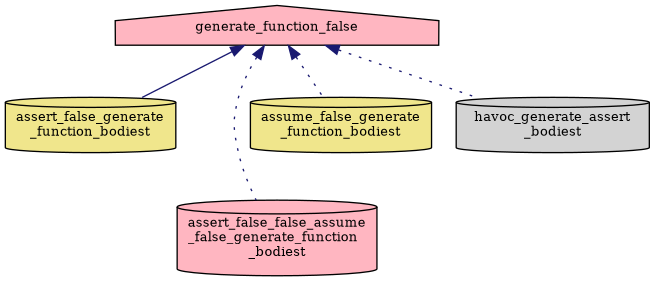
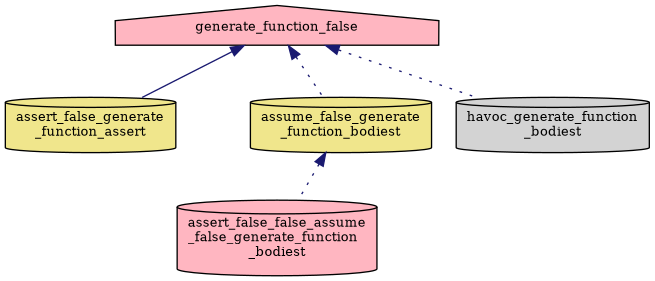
(91, 125) -> (91, 125)
(553, 125) -> (553, 125)
(234, 128) -> (309, 182)
